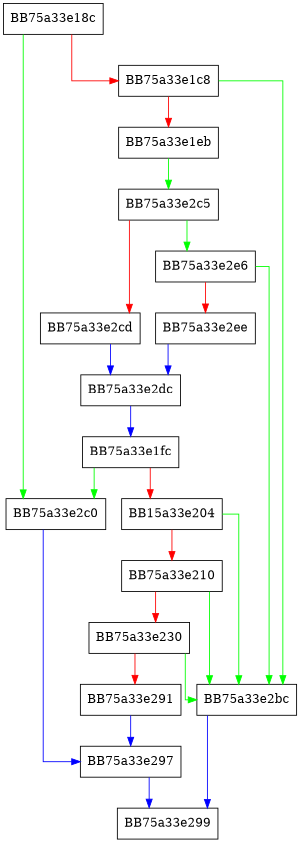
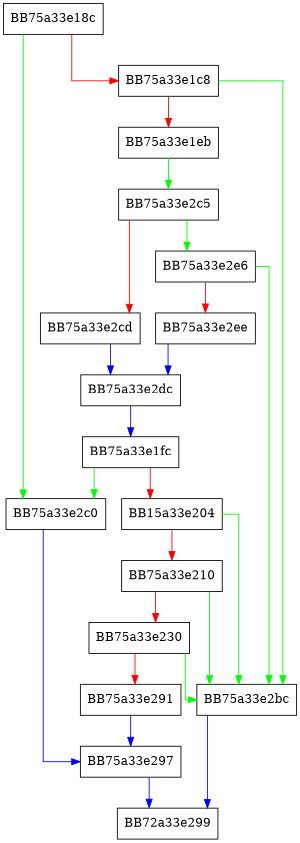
(168, 824) -> (168, 824)
